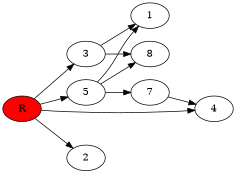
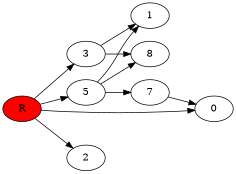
(214, 109) -> (214, 109)
